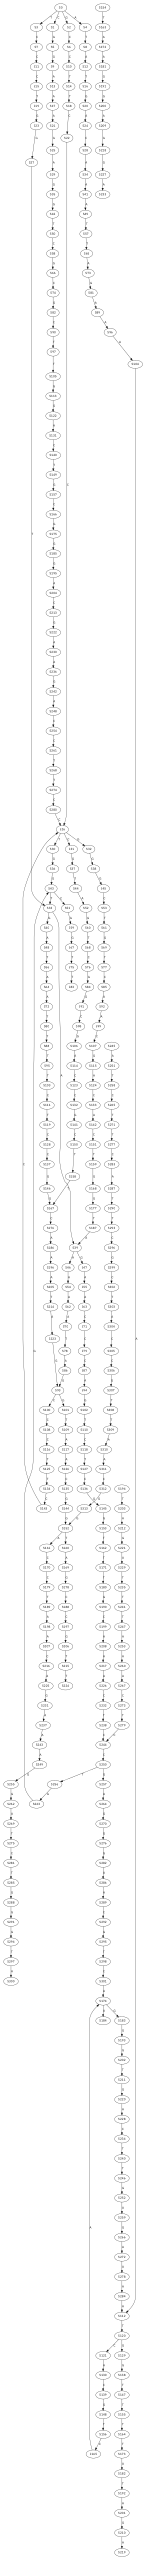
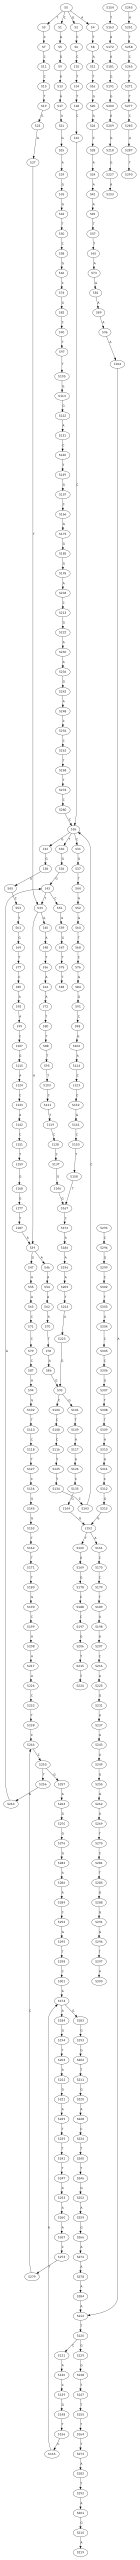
(112, 1217) -> none
none -> (62, 2029)
